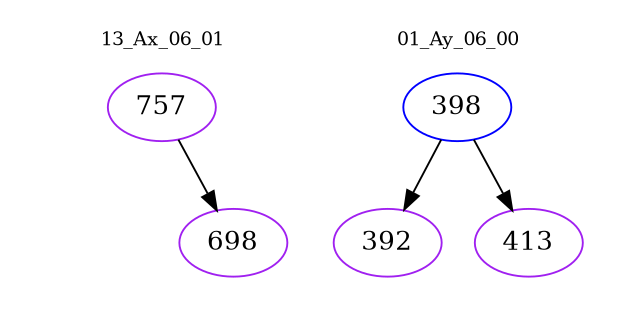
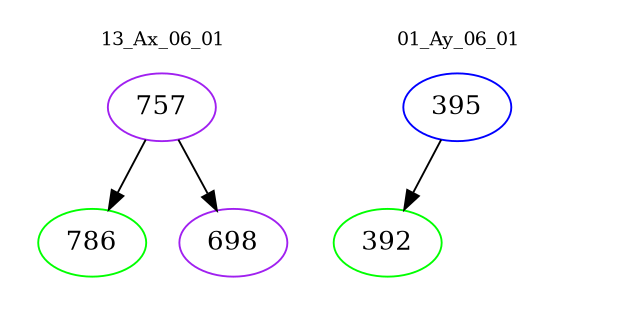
(458, 40) -> (458, 40)
(457, 107) -> (457, 107)
none -> (92, 243)
(388, 243) -> (388, 243)
(529, 243) -> none
